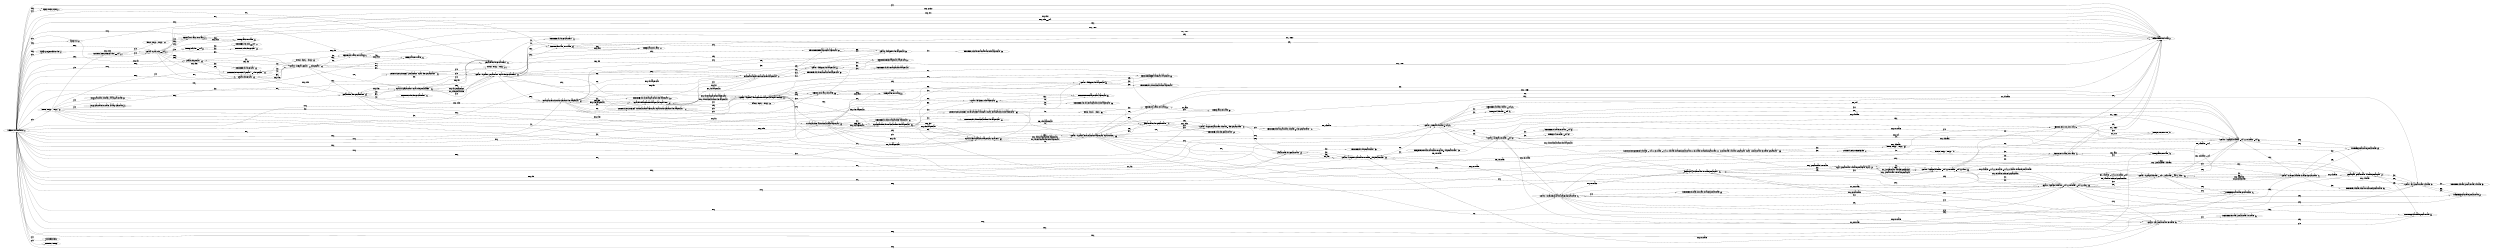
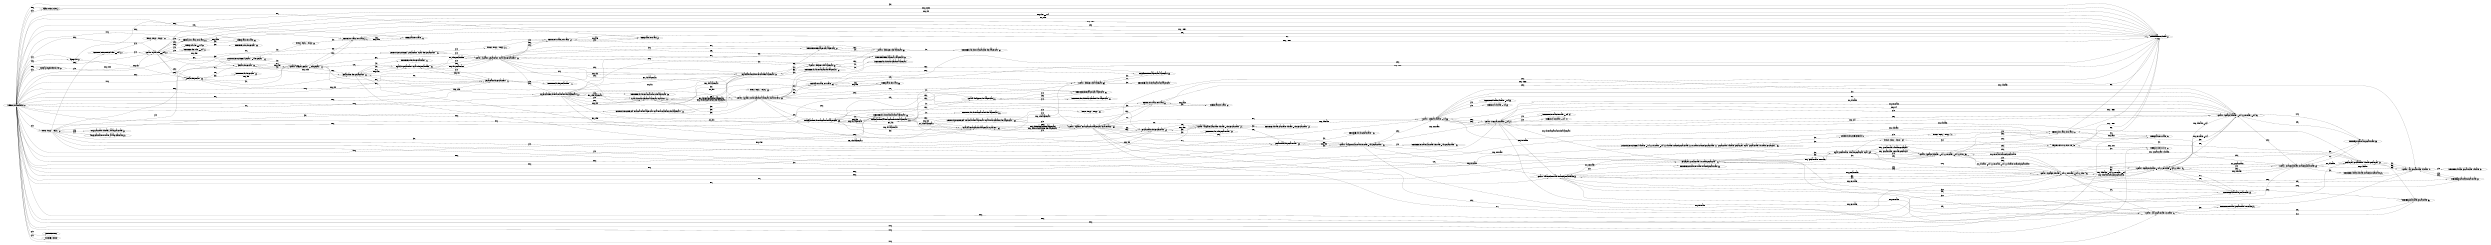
(219, 47) -> (175, 51)
(1096, 169) -> (1073, 141)
(531, 177) -> (530, 164)
